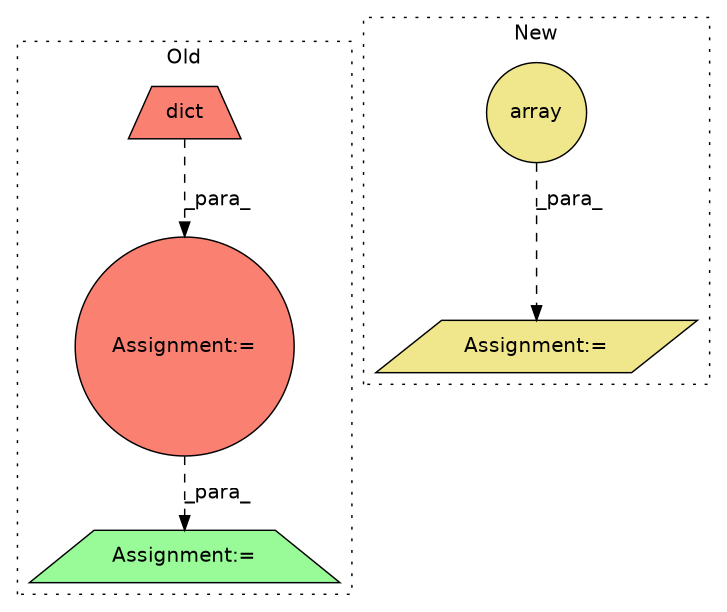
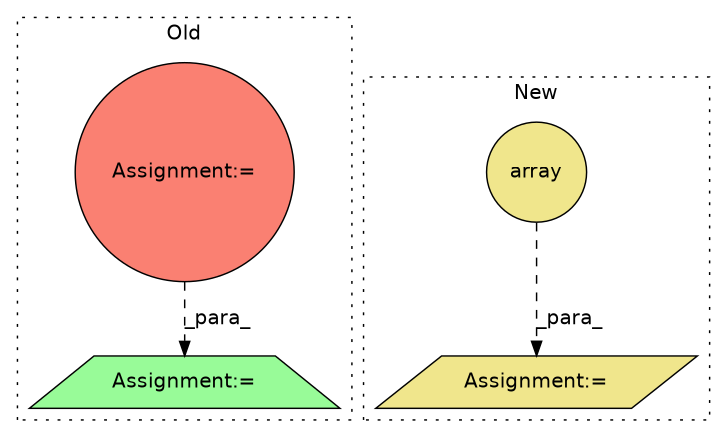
(185, 113) -> none
